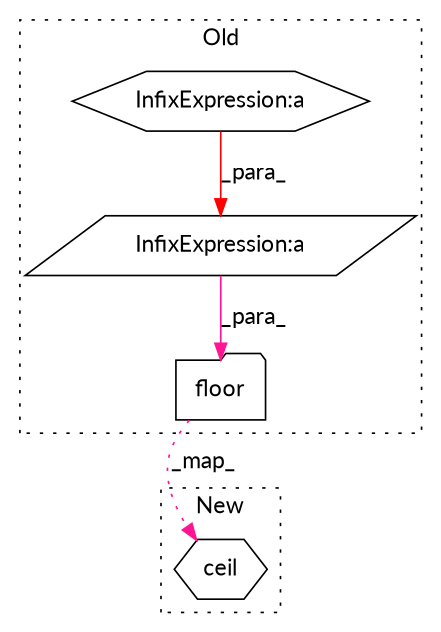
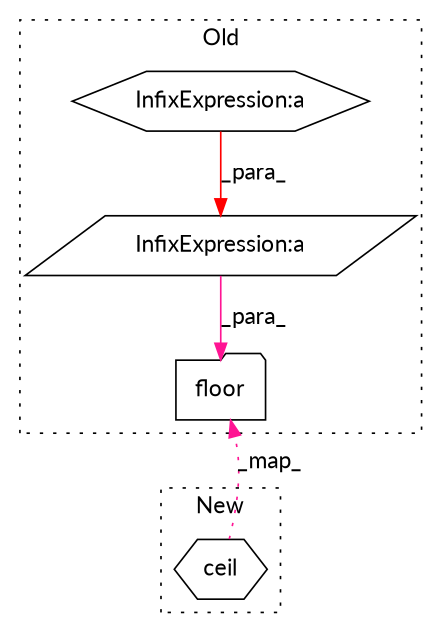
(168, 473) -> (237, 498)
